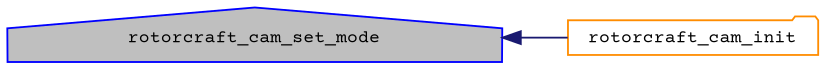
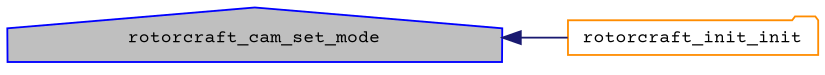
(693, 38) -> (693, 38)
